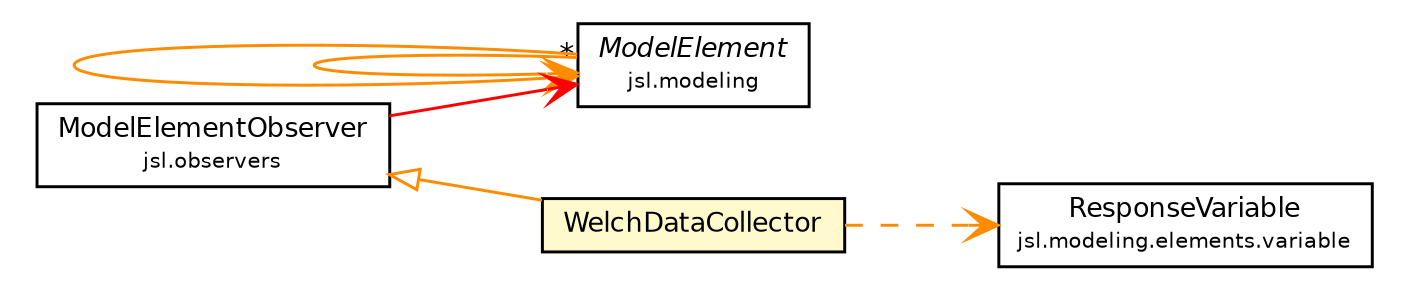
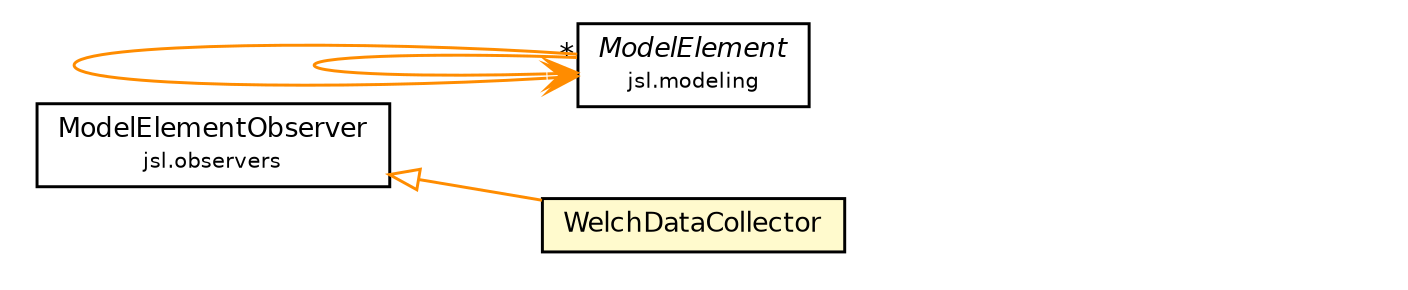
(468, 103) -> none
(1186, 225) -> none
